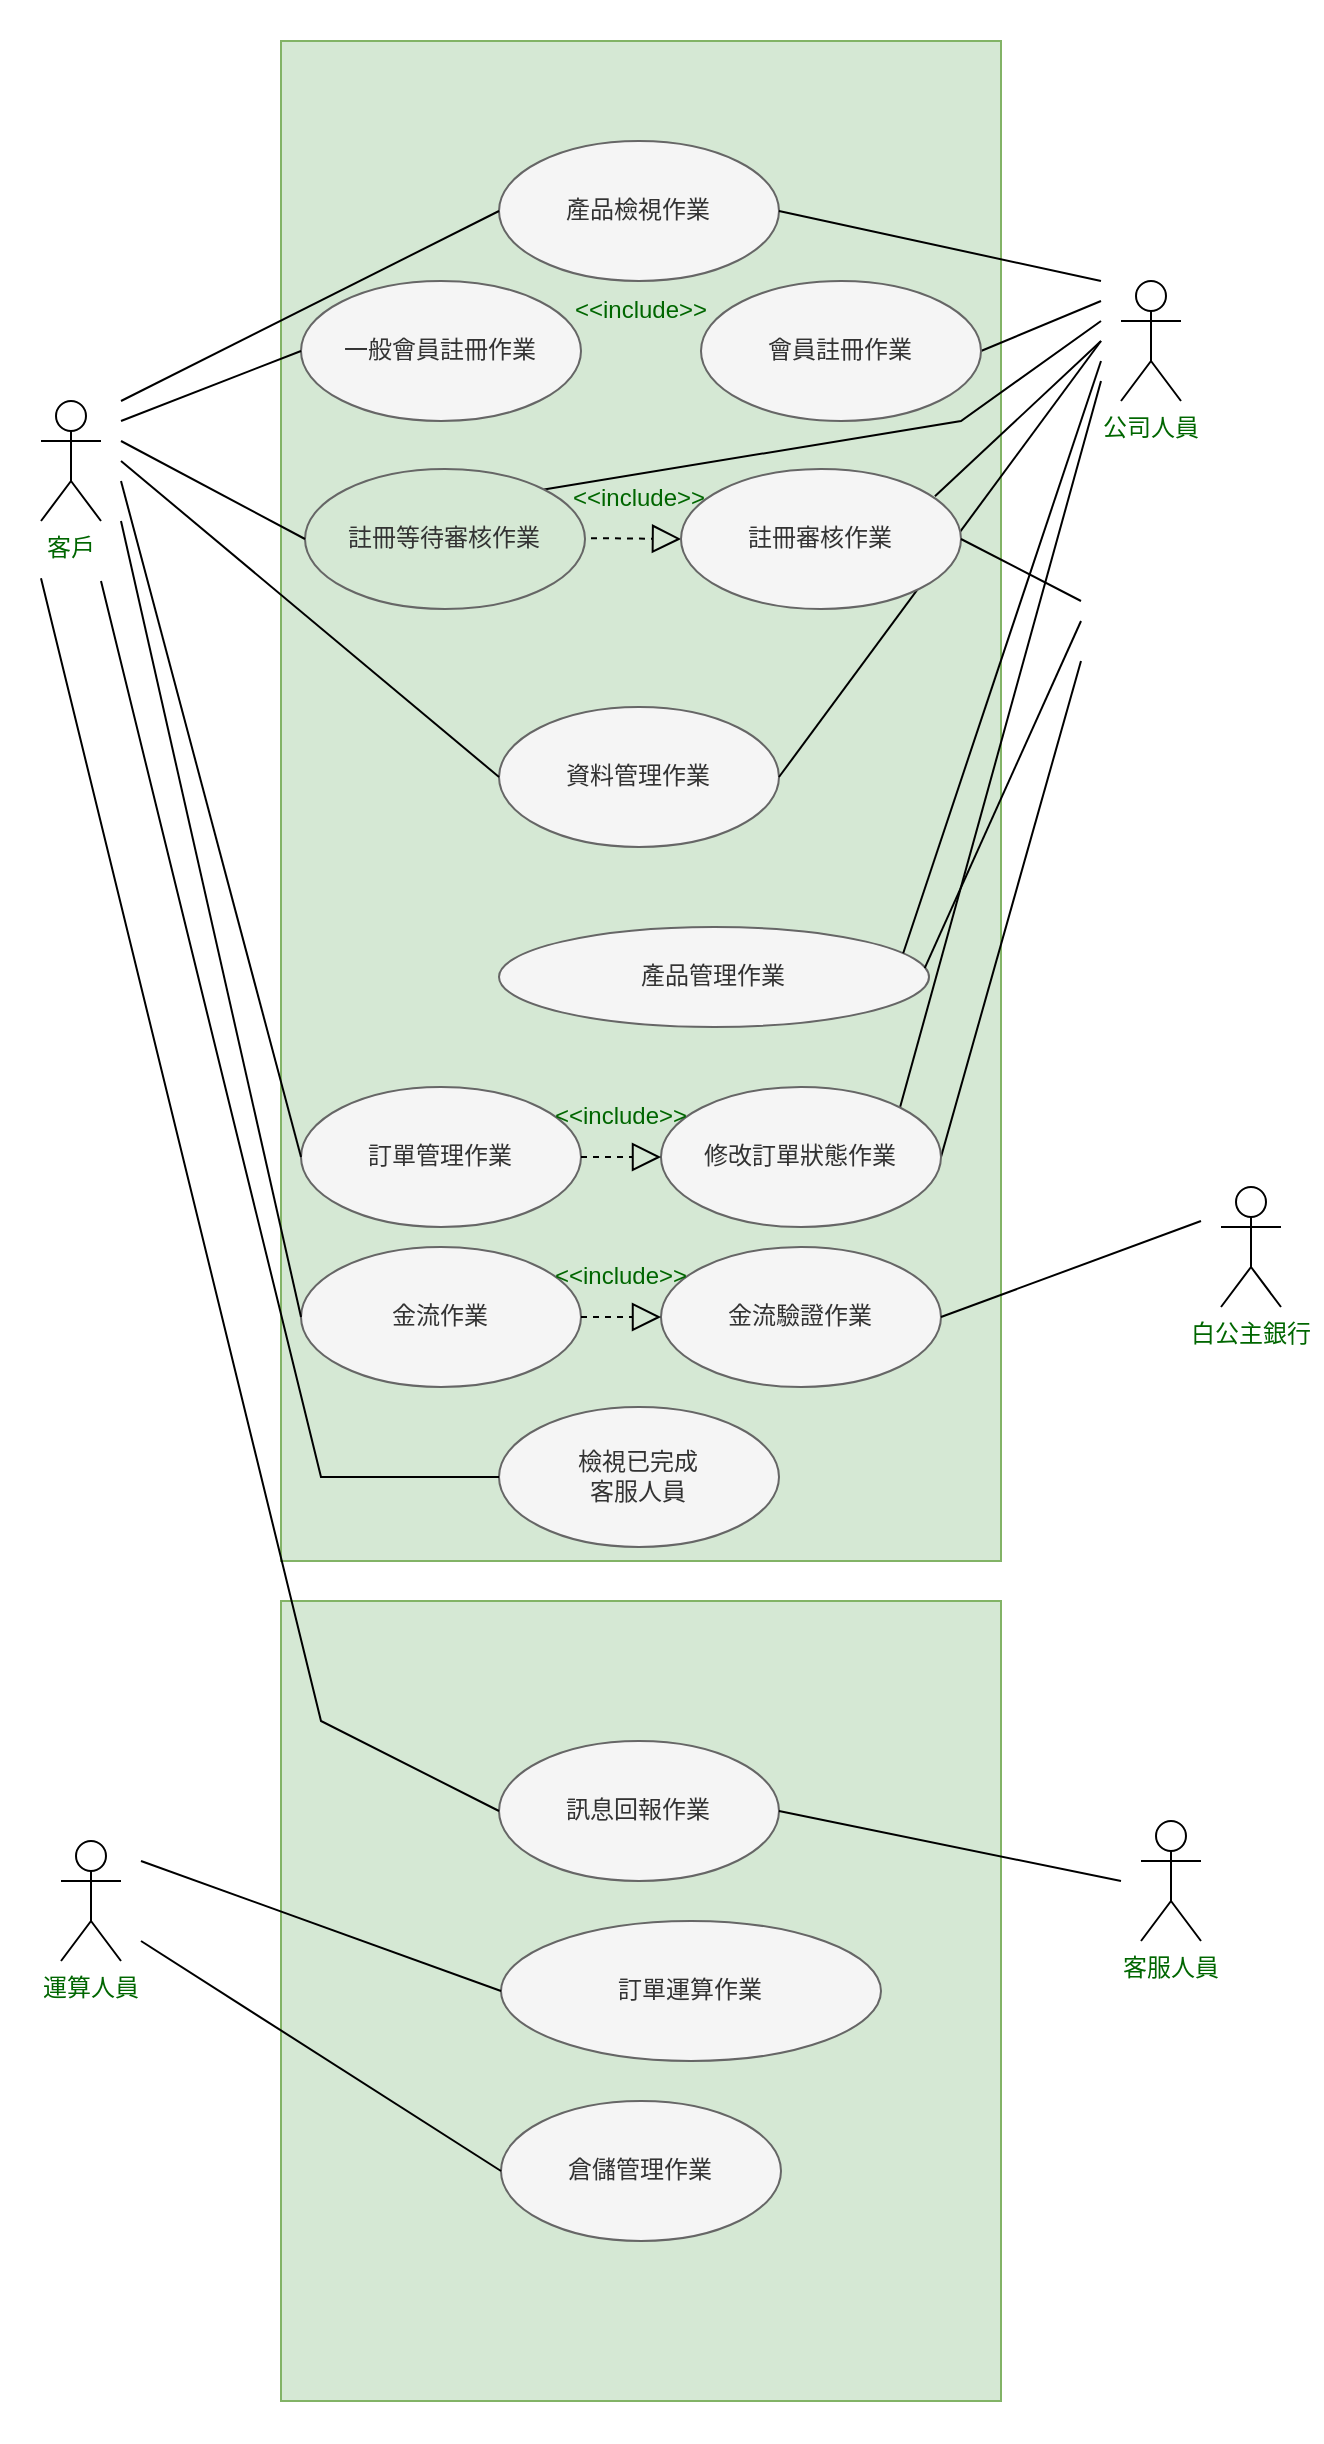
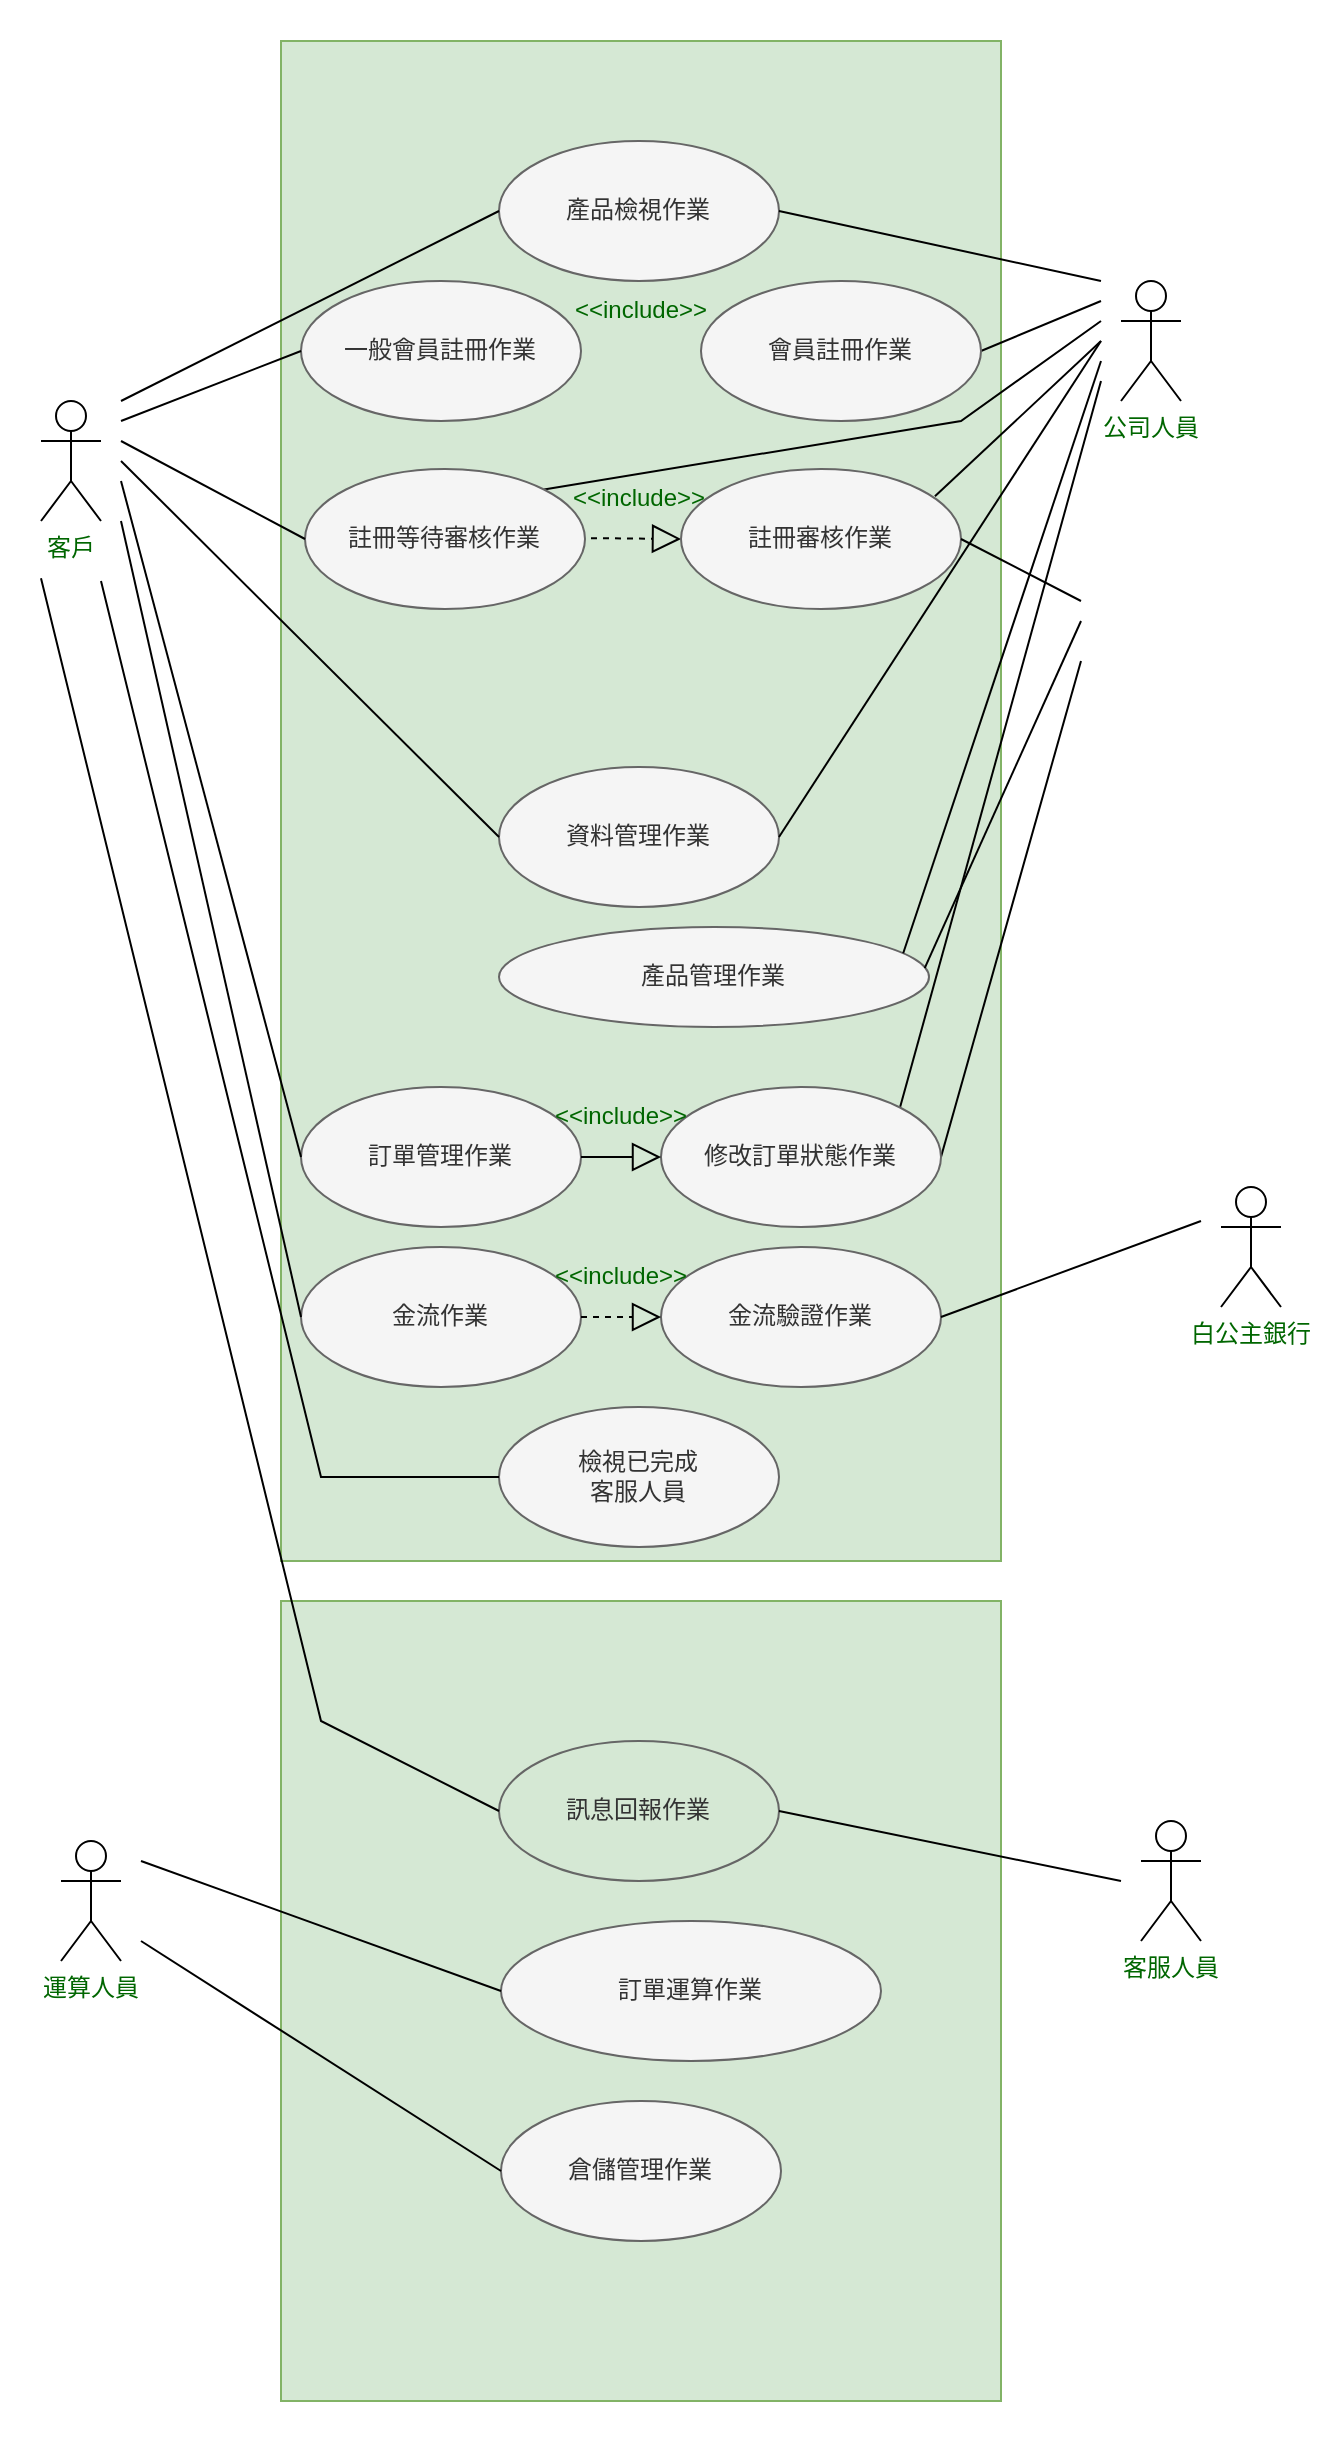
(445, 539) -> (445, 539)
(639, 777) -> (639, 837)
(606, 1157) -> (606, 1157)
(639, 1811) -> (639, 1811)
